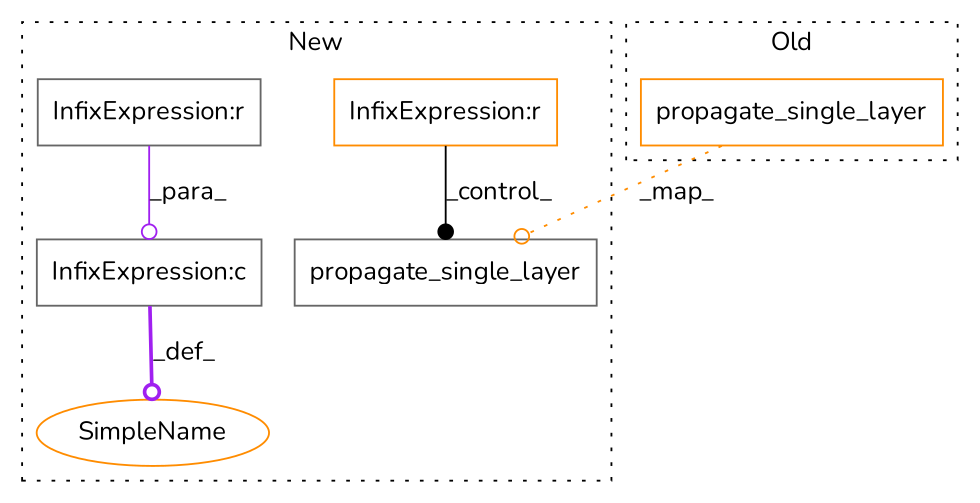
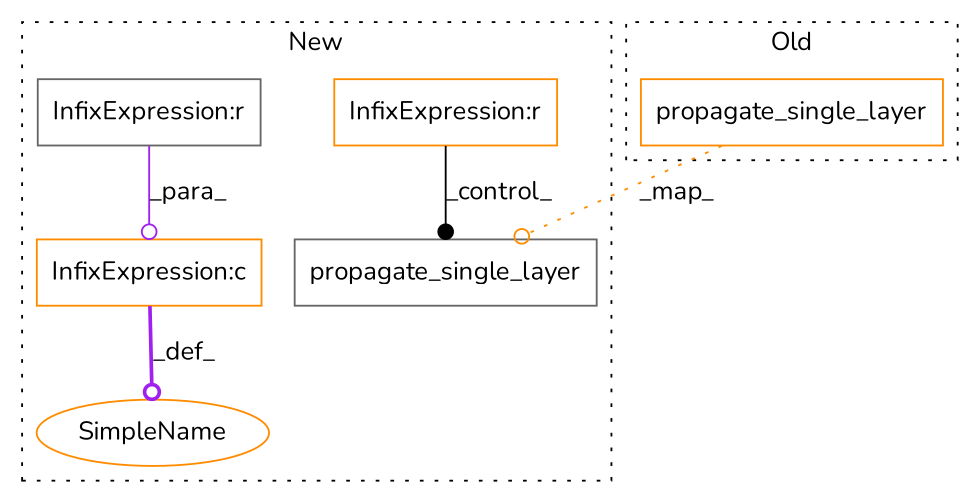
(149, 273) -> (149, 273)
